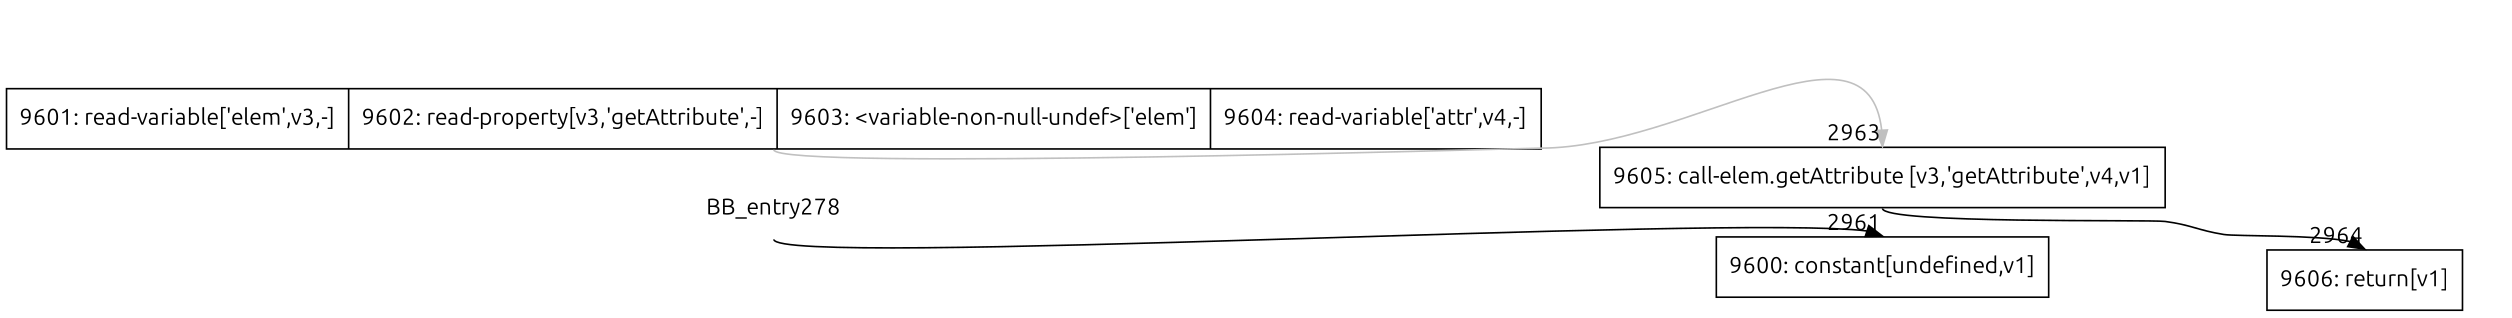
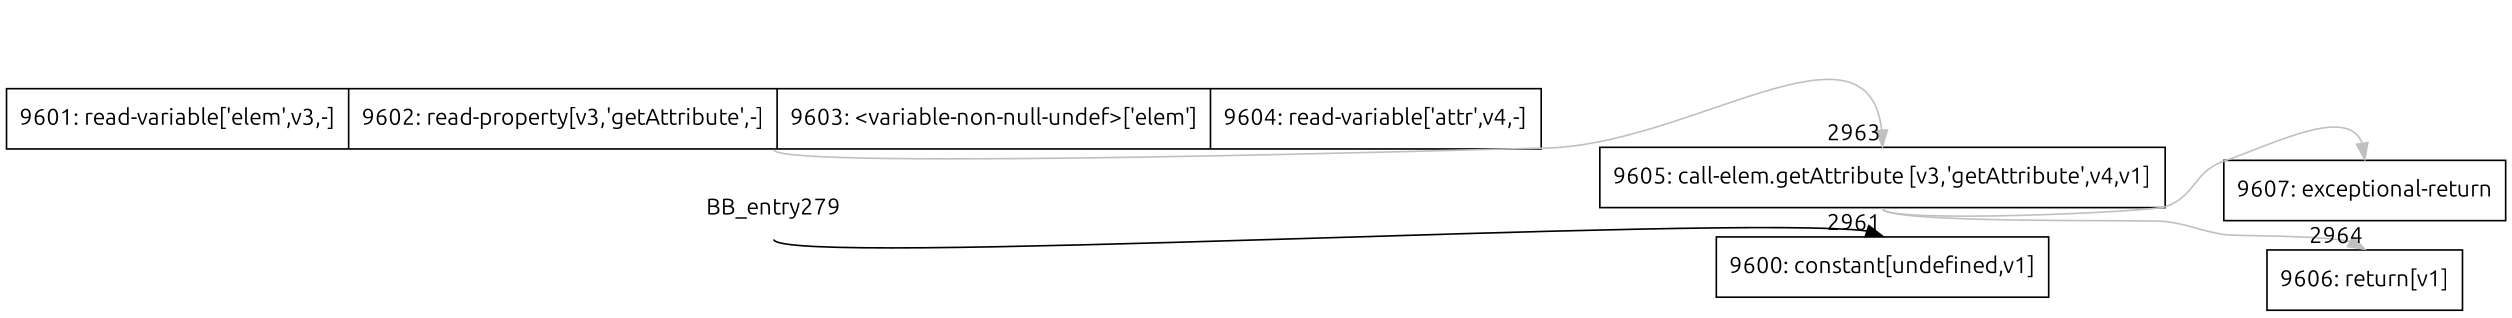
none -> (2365, 190)
(774, 208) -> (774, 208)
(2117, 221) -> (2128, 221)
